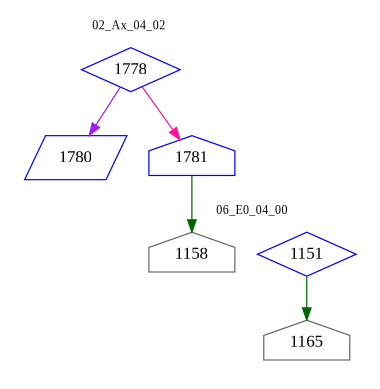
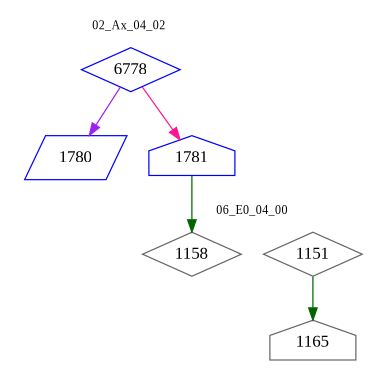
(131, 70) -> (131, 70)
(192, 254) -> (192, 254)
(307, 254) -> (313, 254)
